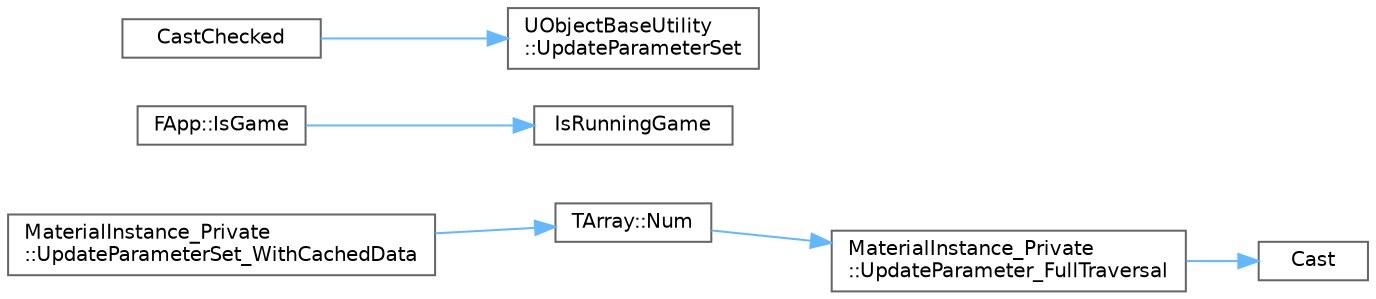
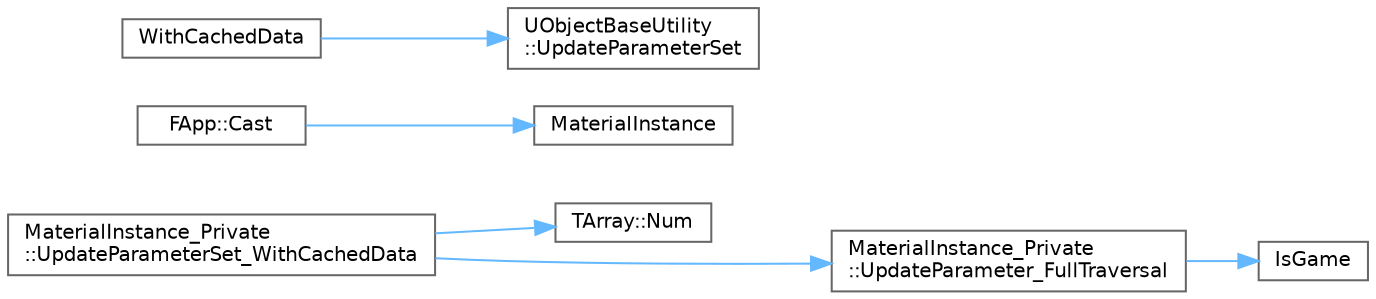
(222, 38) -> (222, 38)
(222, 125) -> (222, 125)
(633, 125) -> (633, 125)
(761, 236) -> (623, 263)
(1313, 261) -> (1313, 261)
